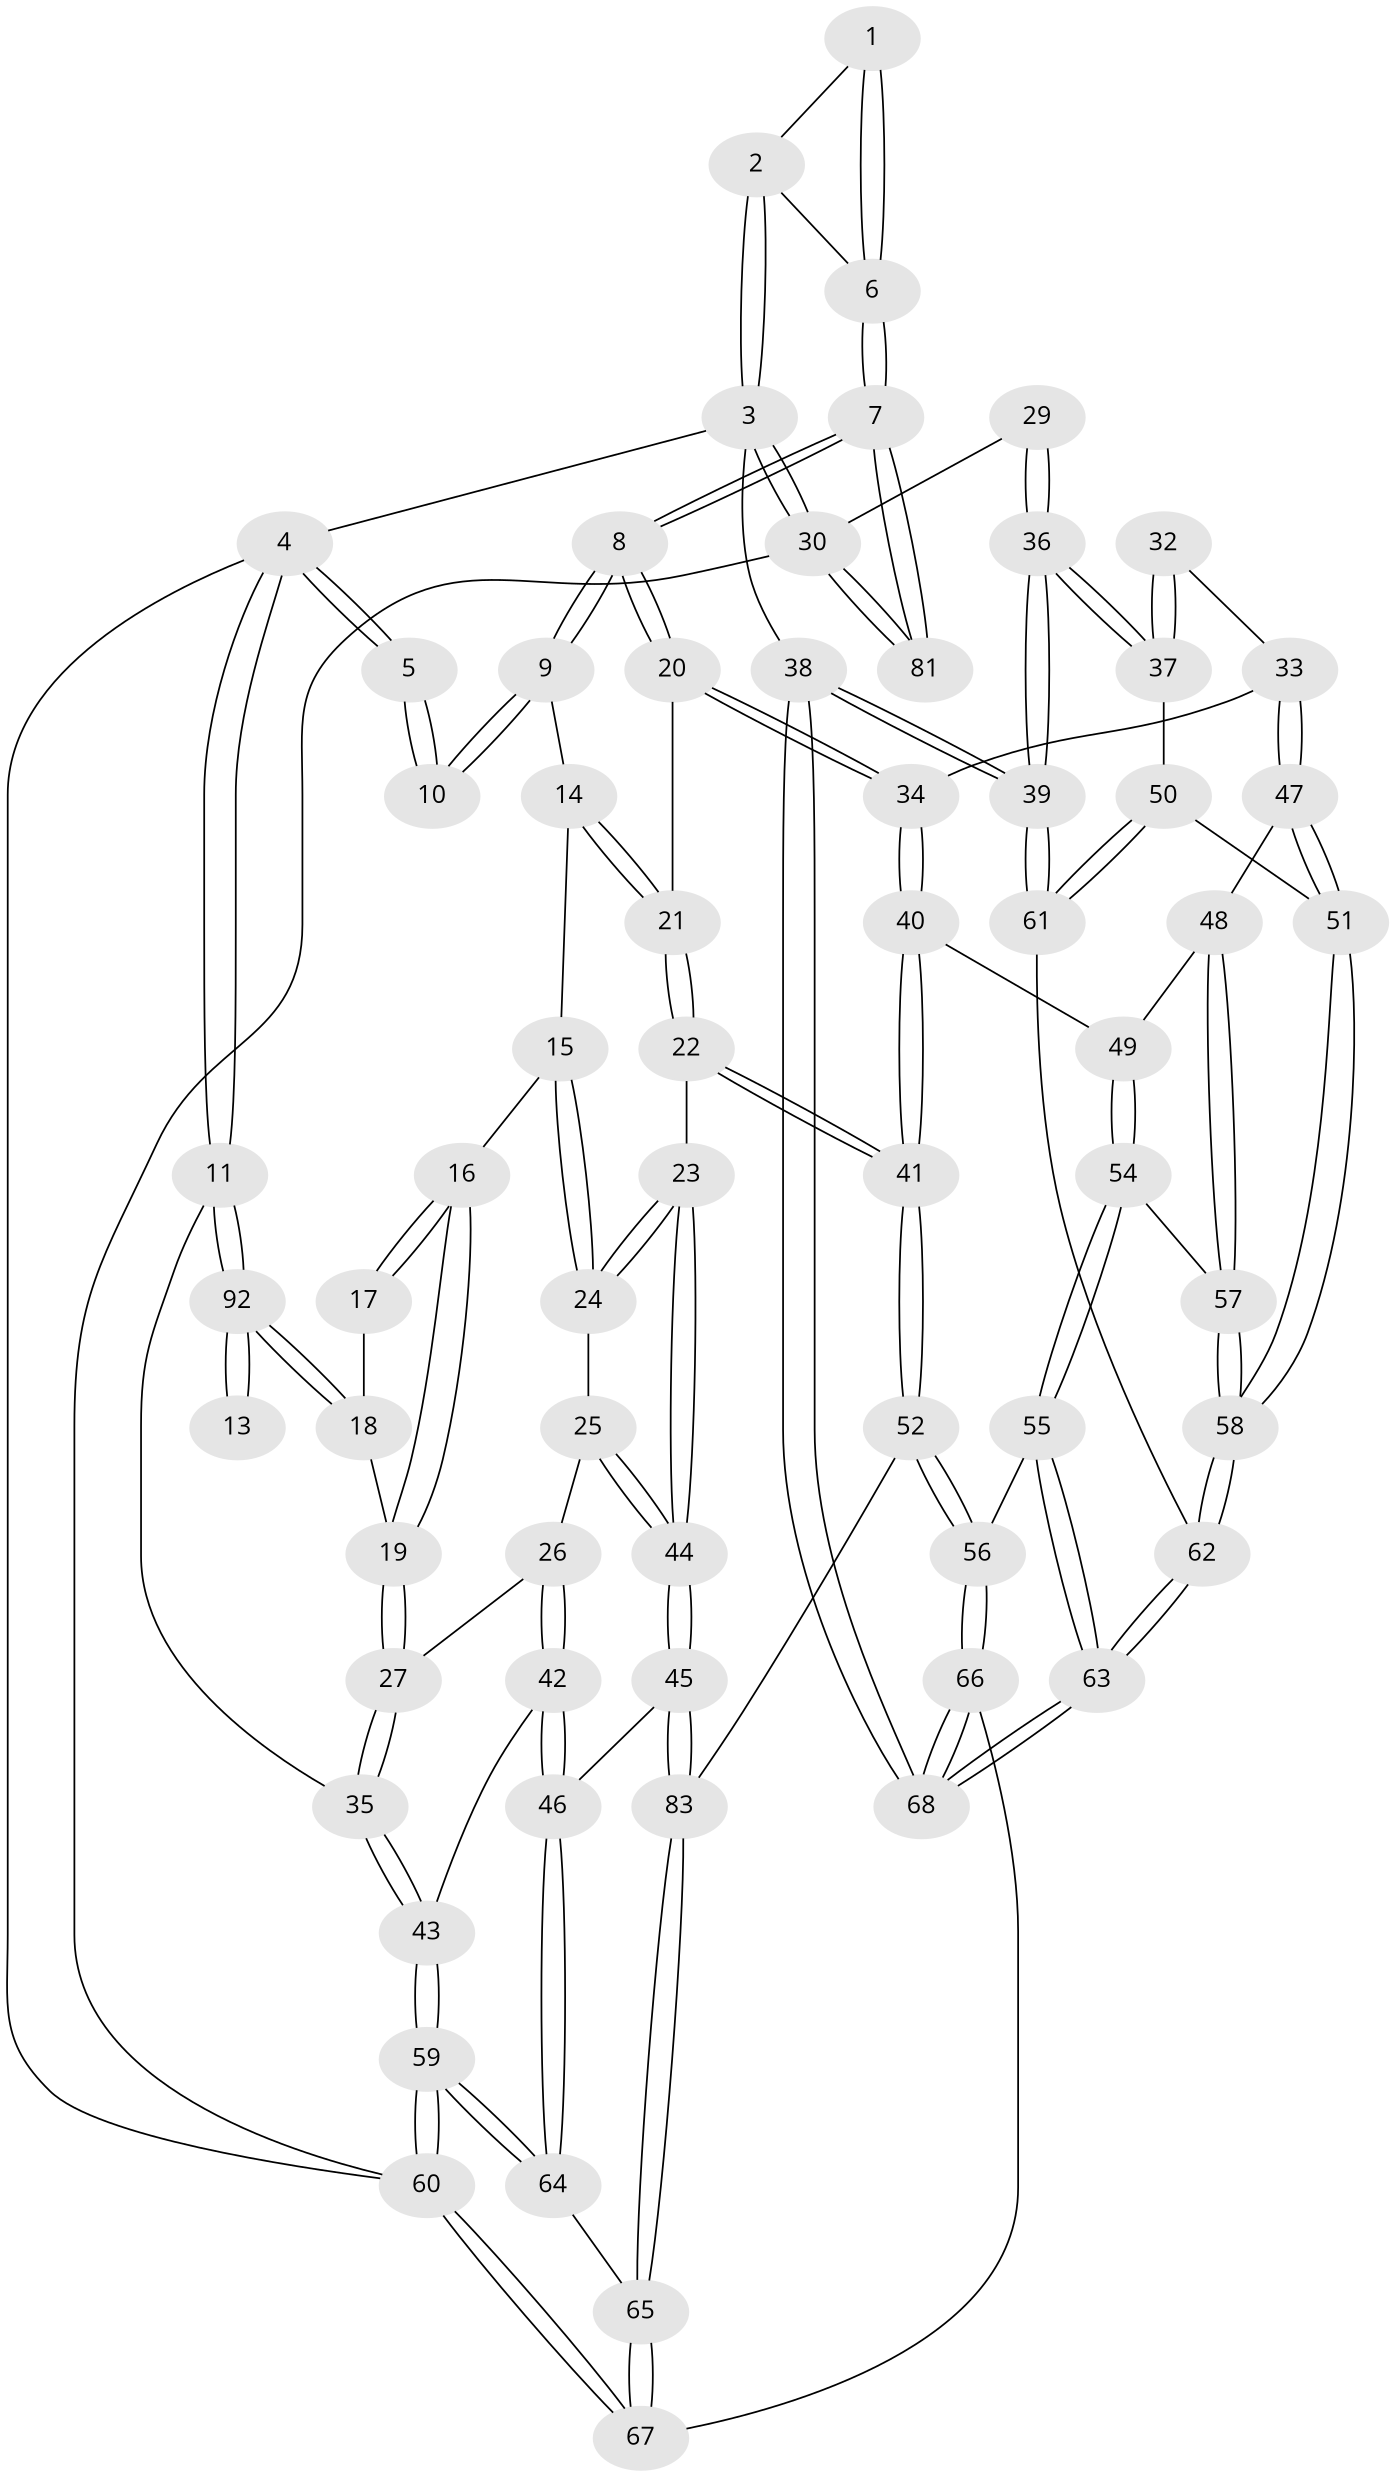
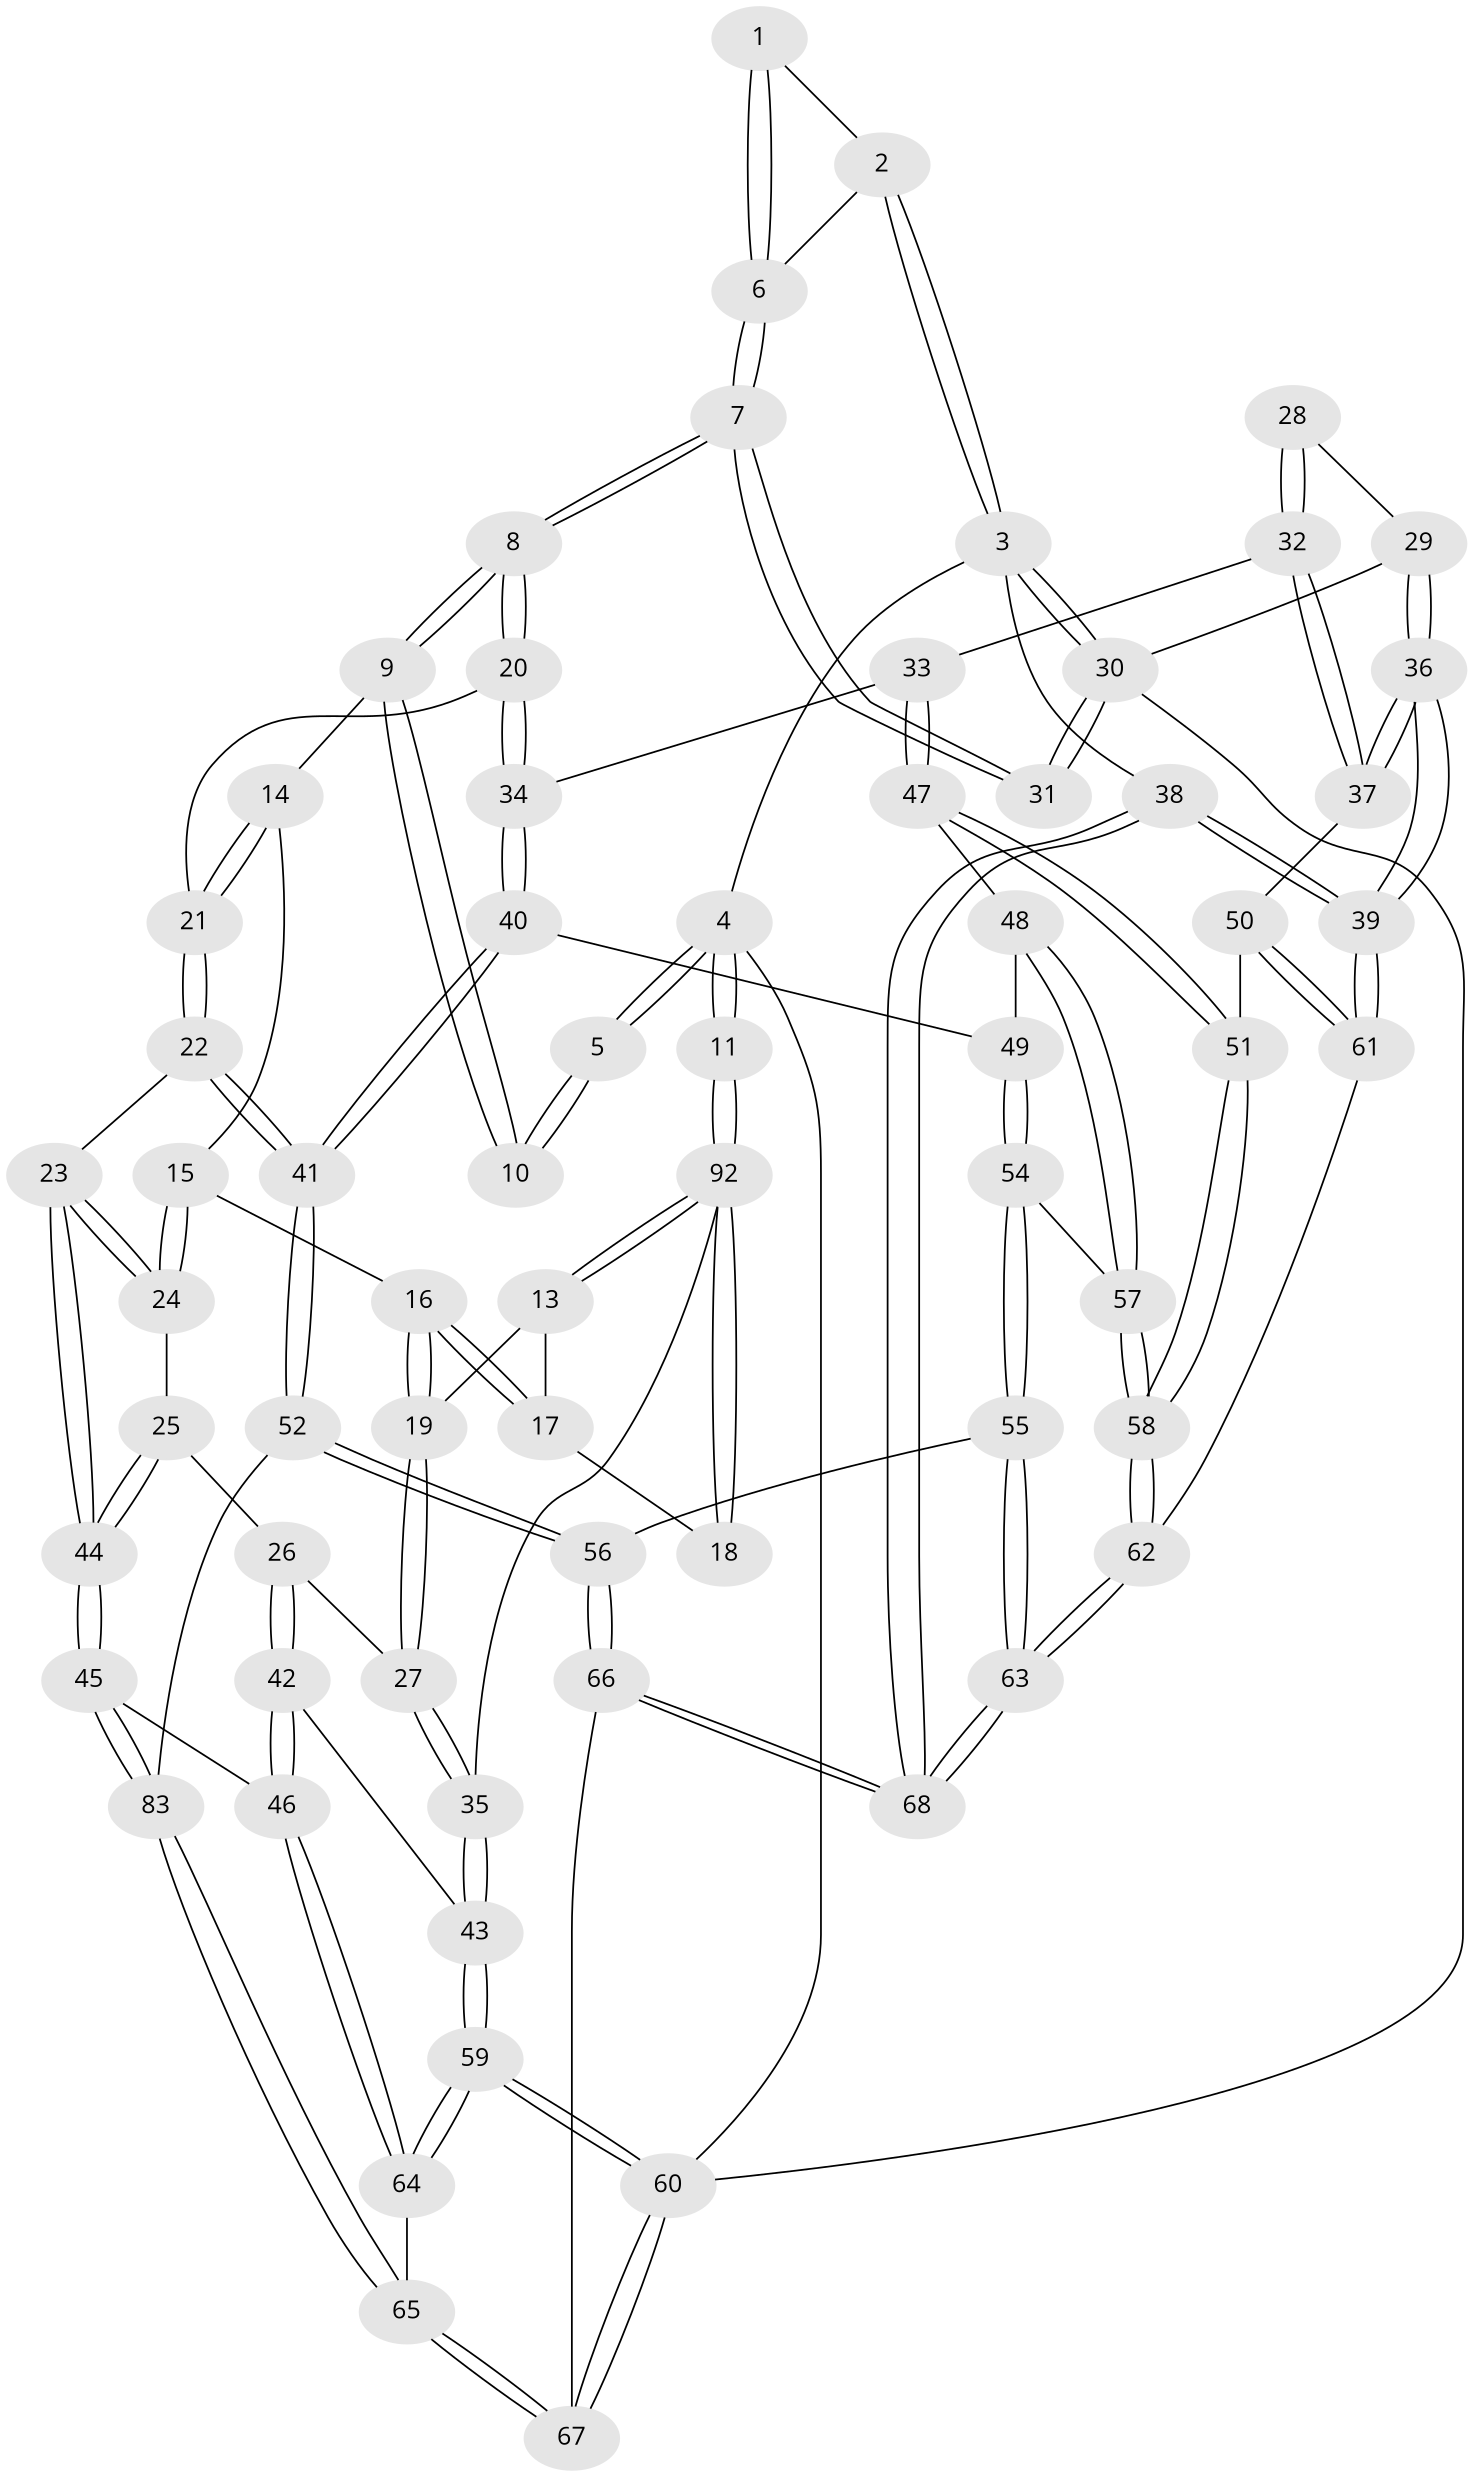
none -> (1293, 417)
(925, 670) -> (1044, 796)
none -> (546, 1365)
(379, 1491) -> (498, 1350)
(141, 1529) -> (578, 1486)
